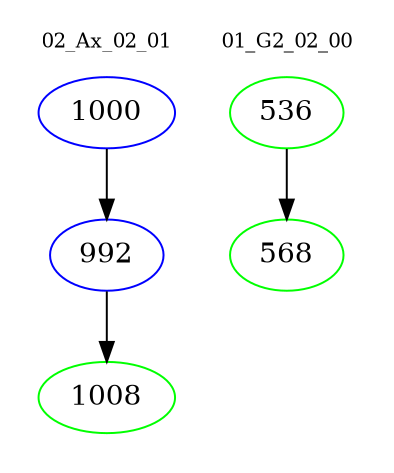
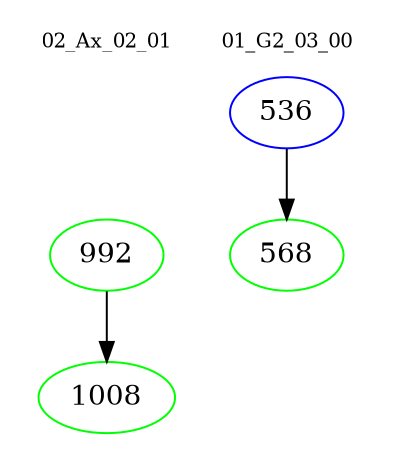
(288, 43) -> (288, 43)
(107, 113) -> none
(287, 113) -> (287, 113)
(107, 255) -> (107, 255)
